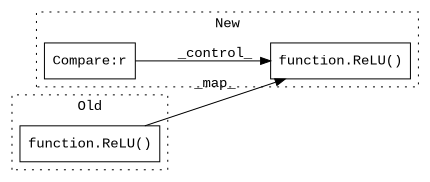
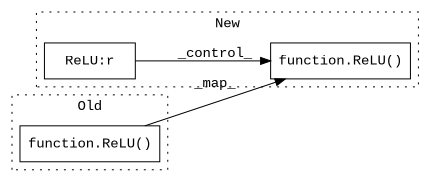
(90, 61) -> (90, 61)
